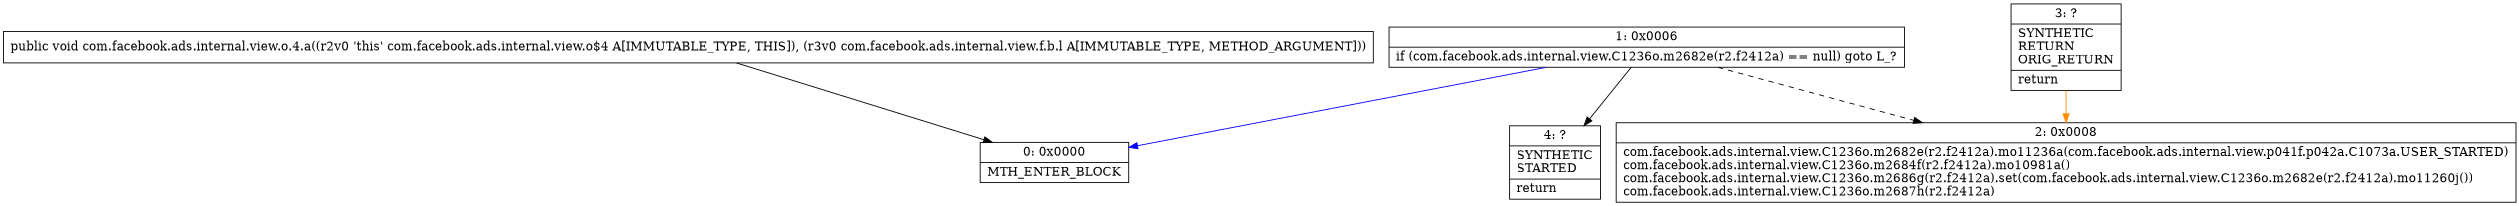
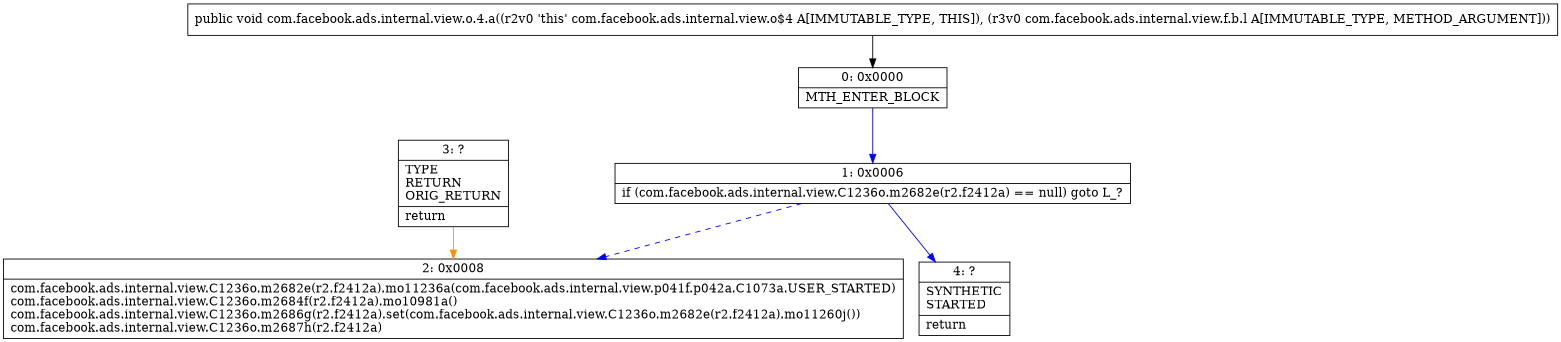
(2056, 34) -> (422, 170)
(1610, 93) -> (909, 229)
(1816, 94) -> (704, 230)
(1342, 106) -> (873, 131)
